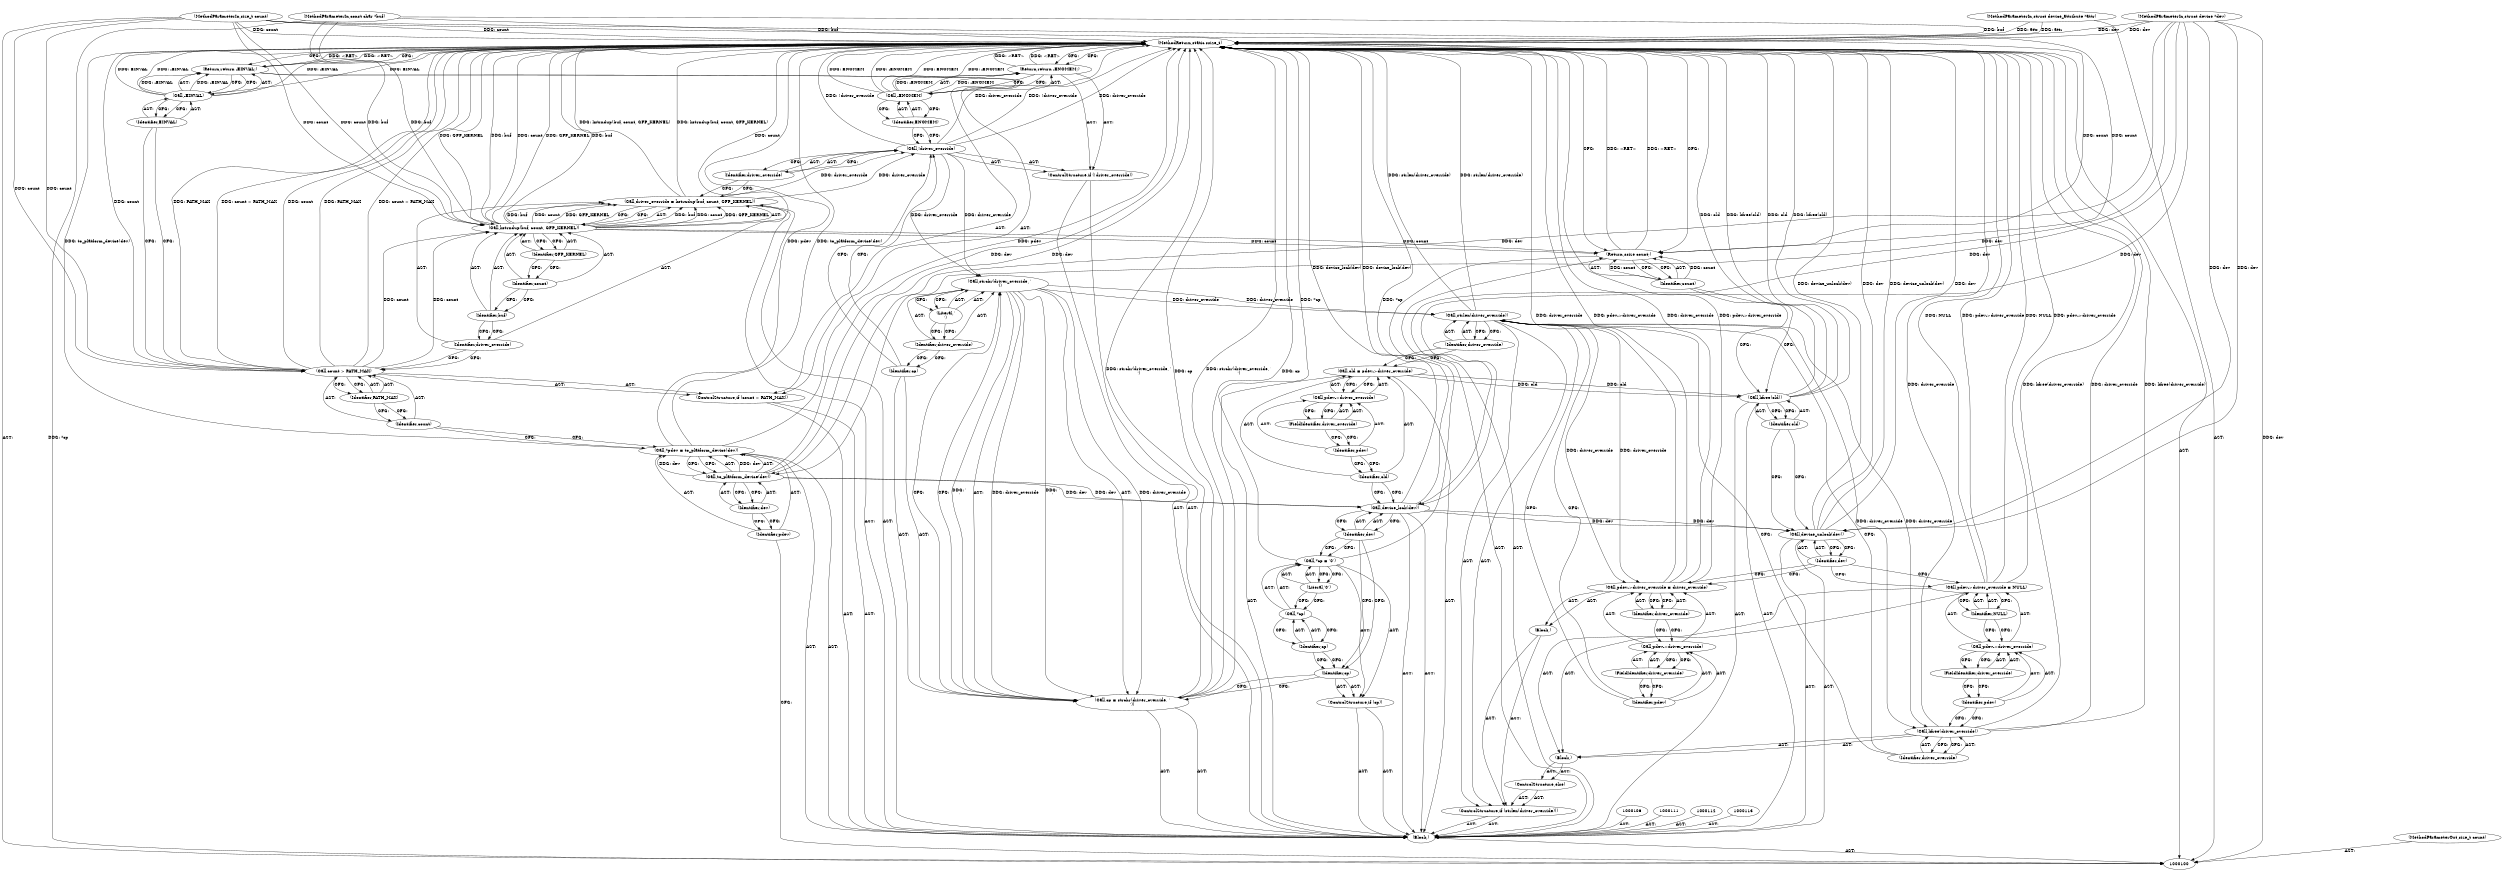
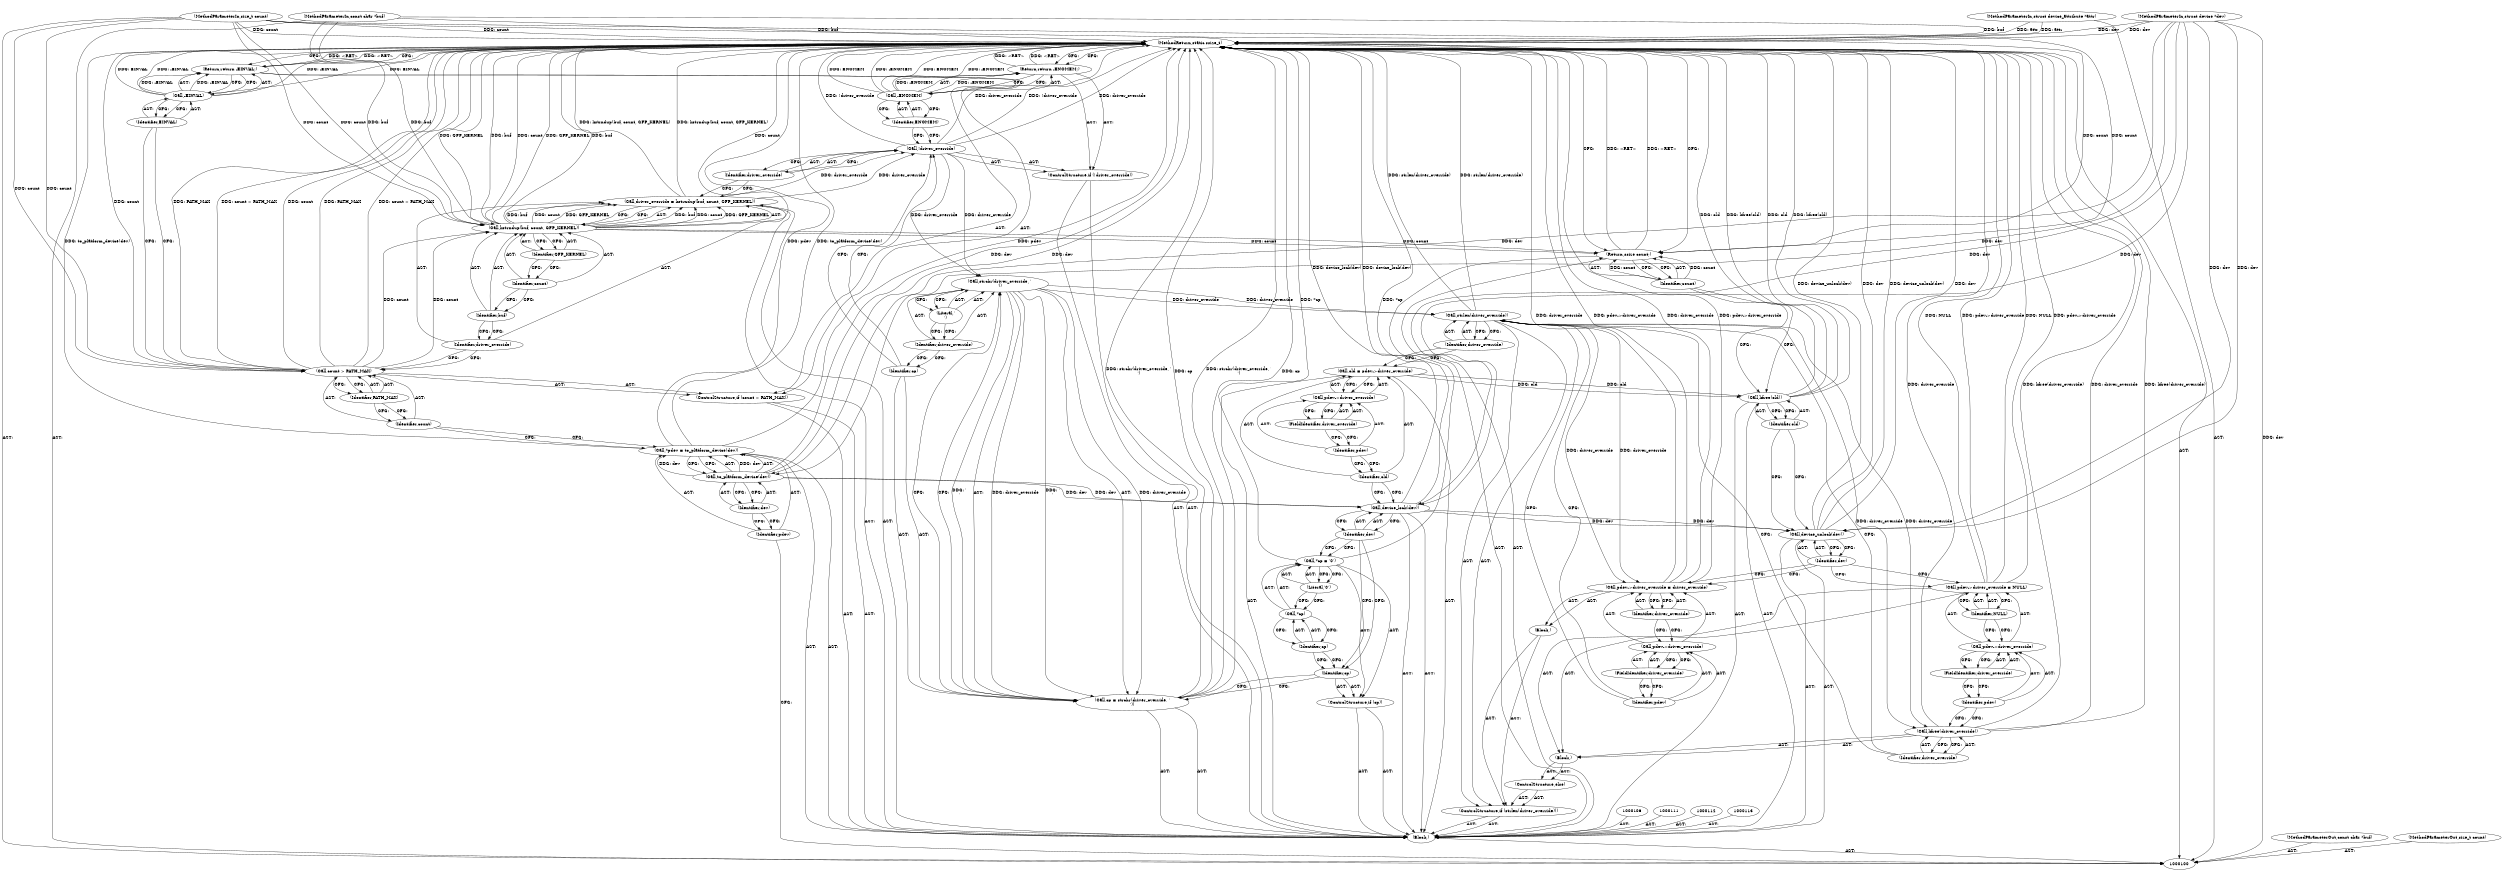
(58, 438) -> (58, 438)
none -> (2330, 838)
